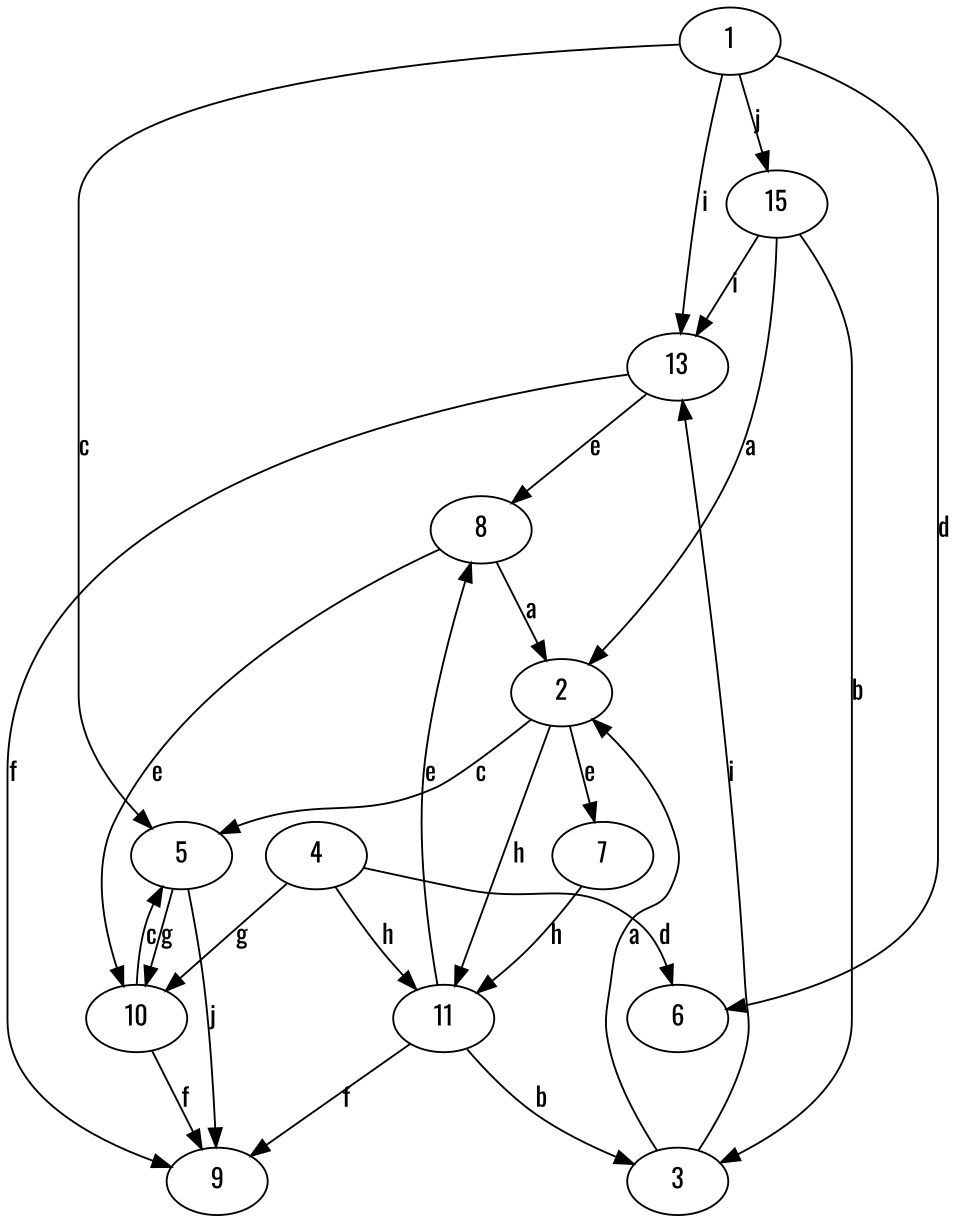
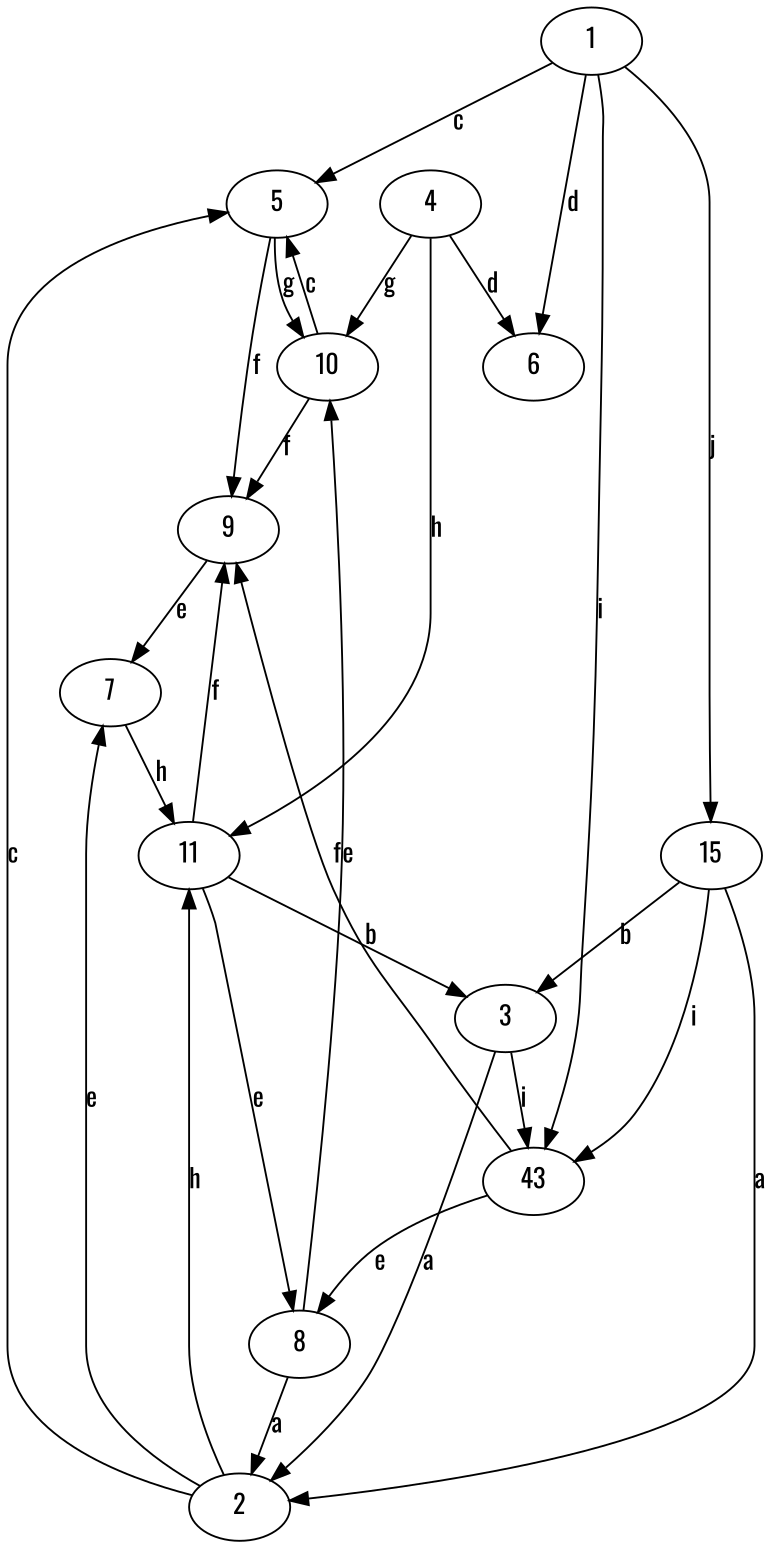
(678, 367) -> (534, 1181)
none -> (175, 604)
(213, 1018) -> (256, 367)
